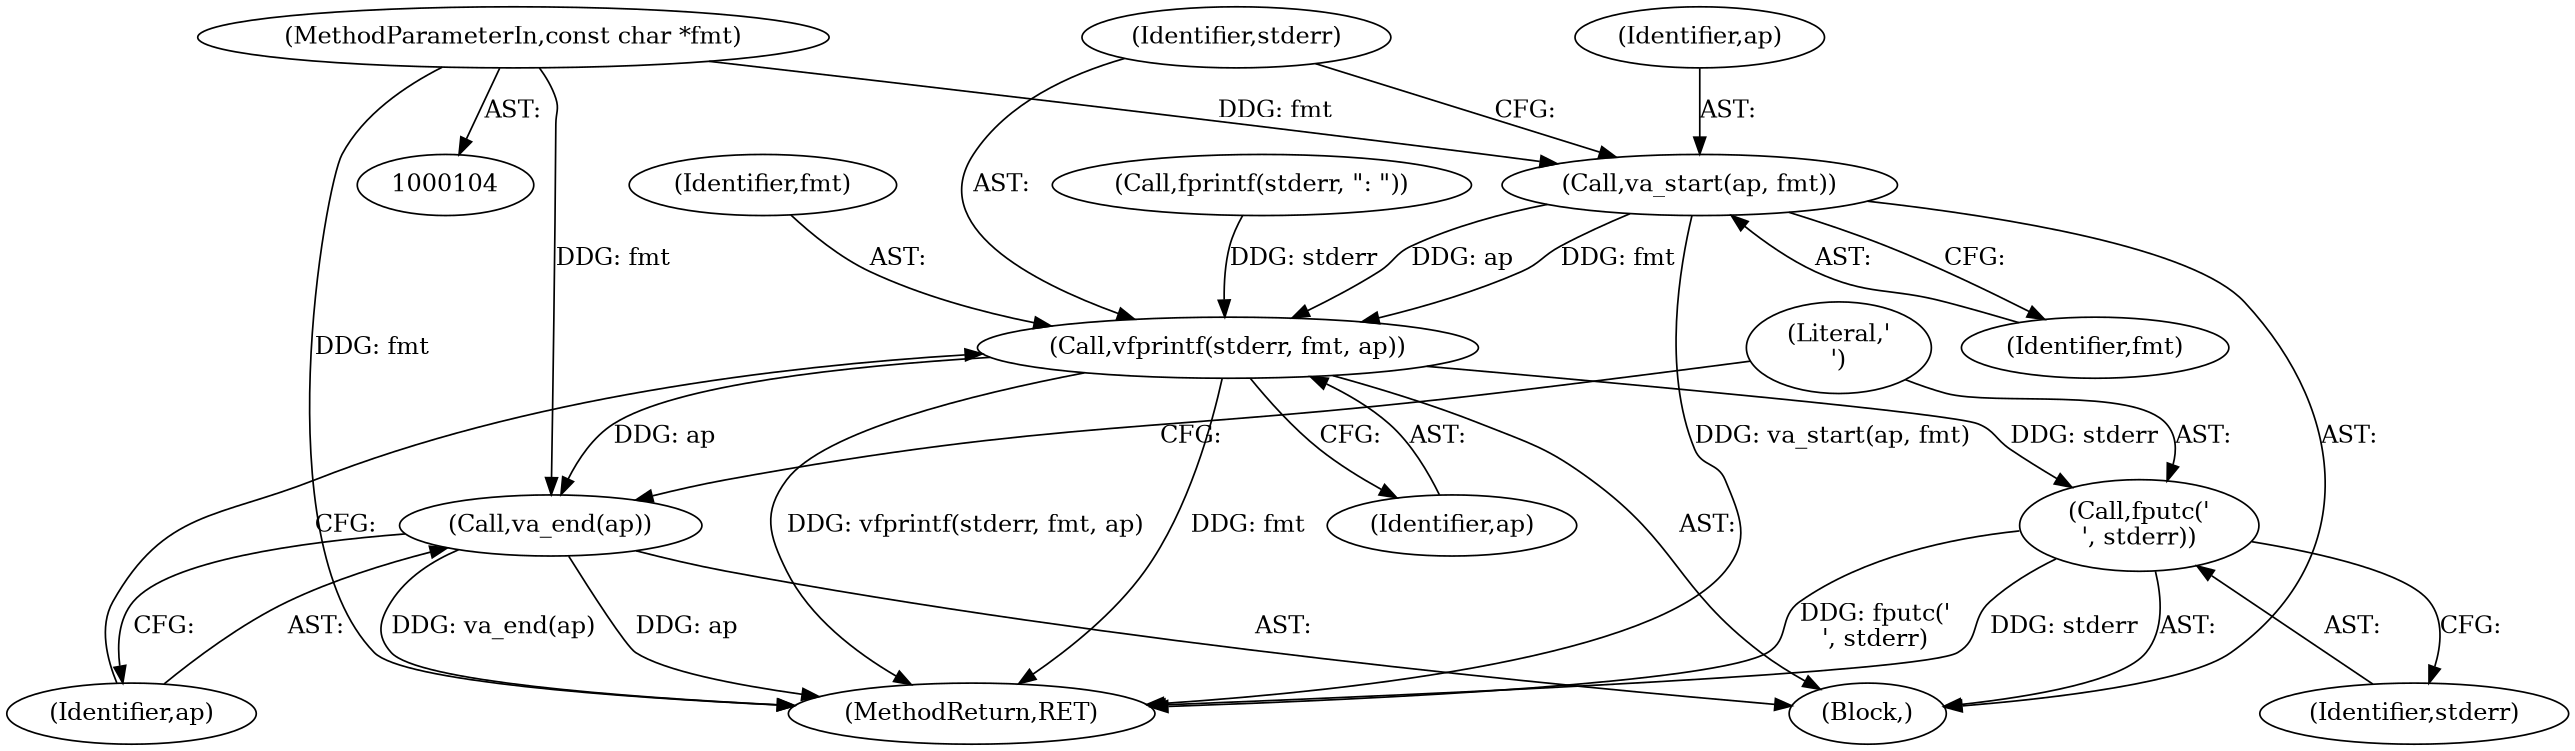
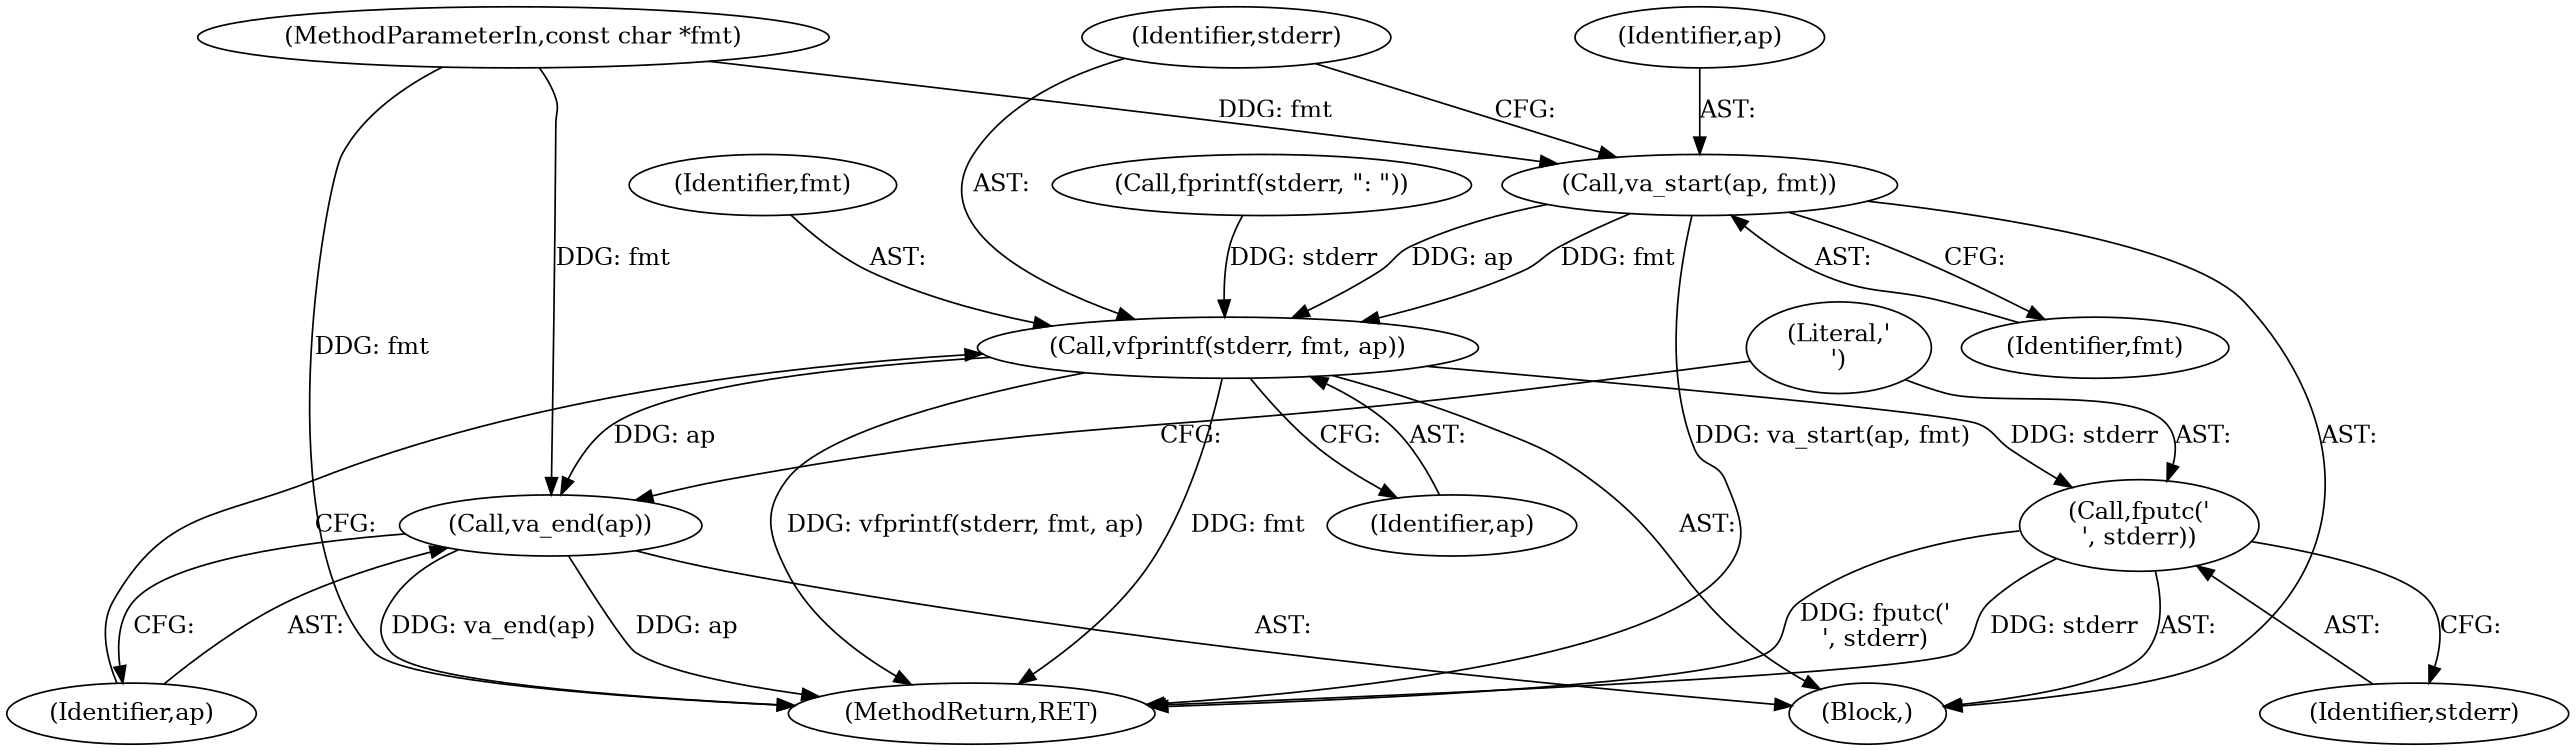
(446, 185) -> none
